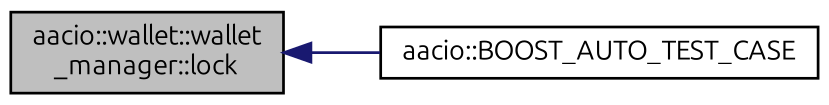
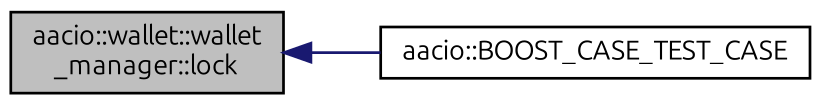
(599, 53) -> (595, 53)
